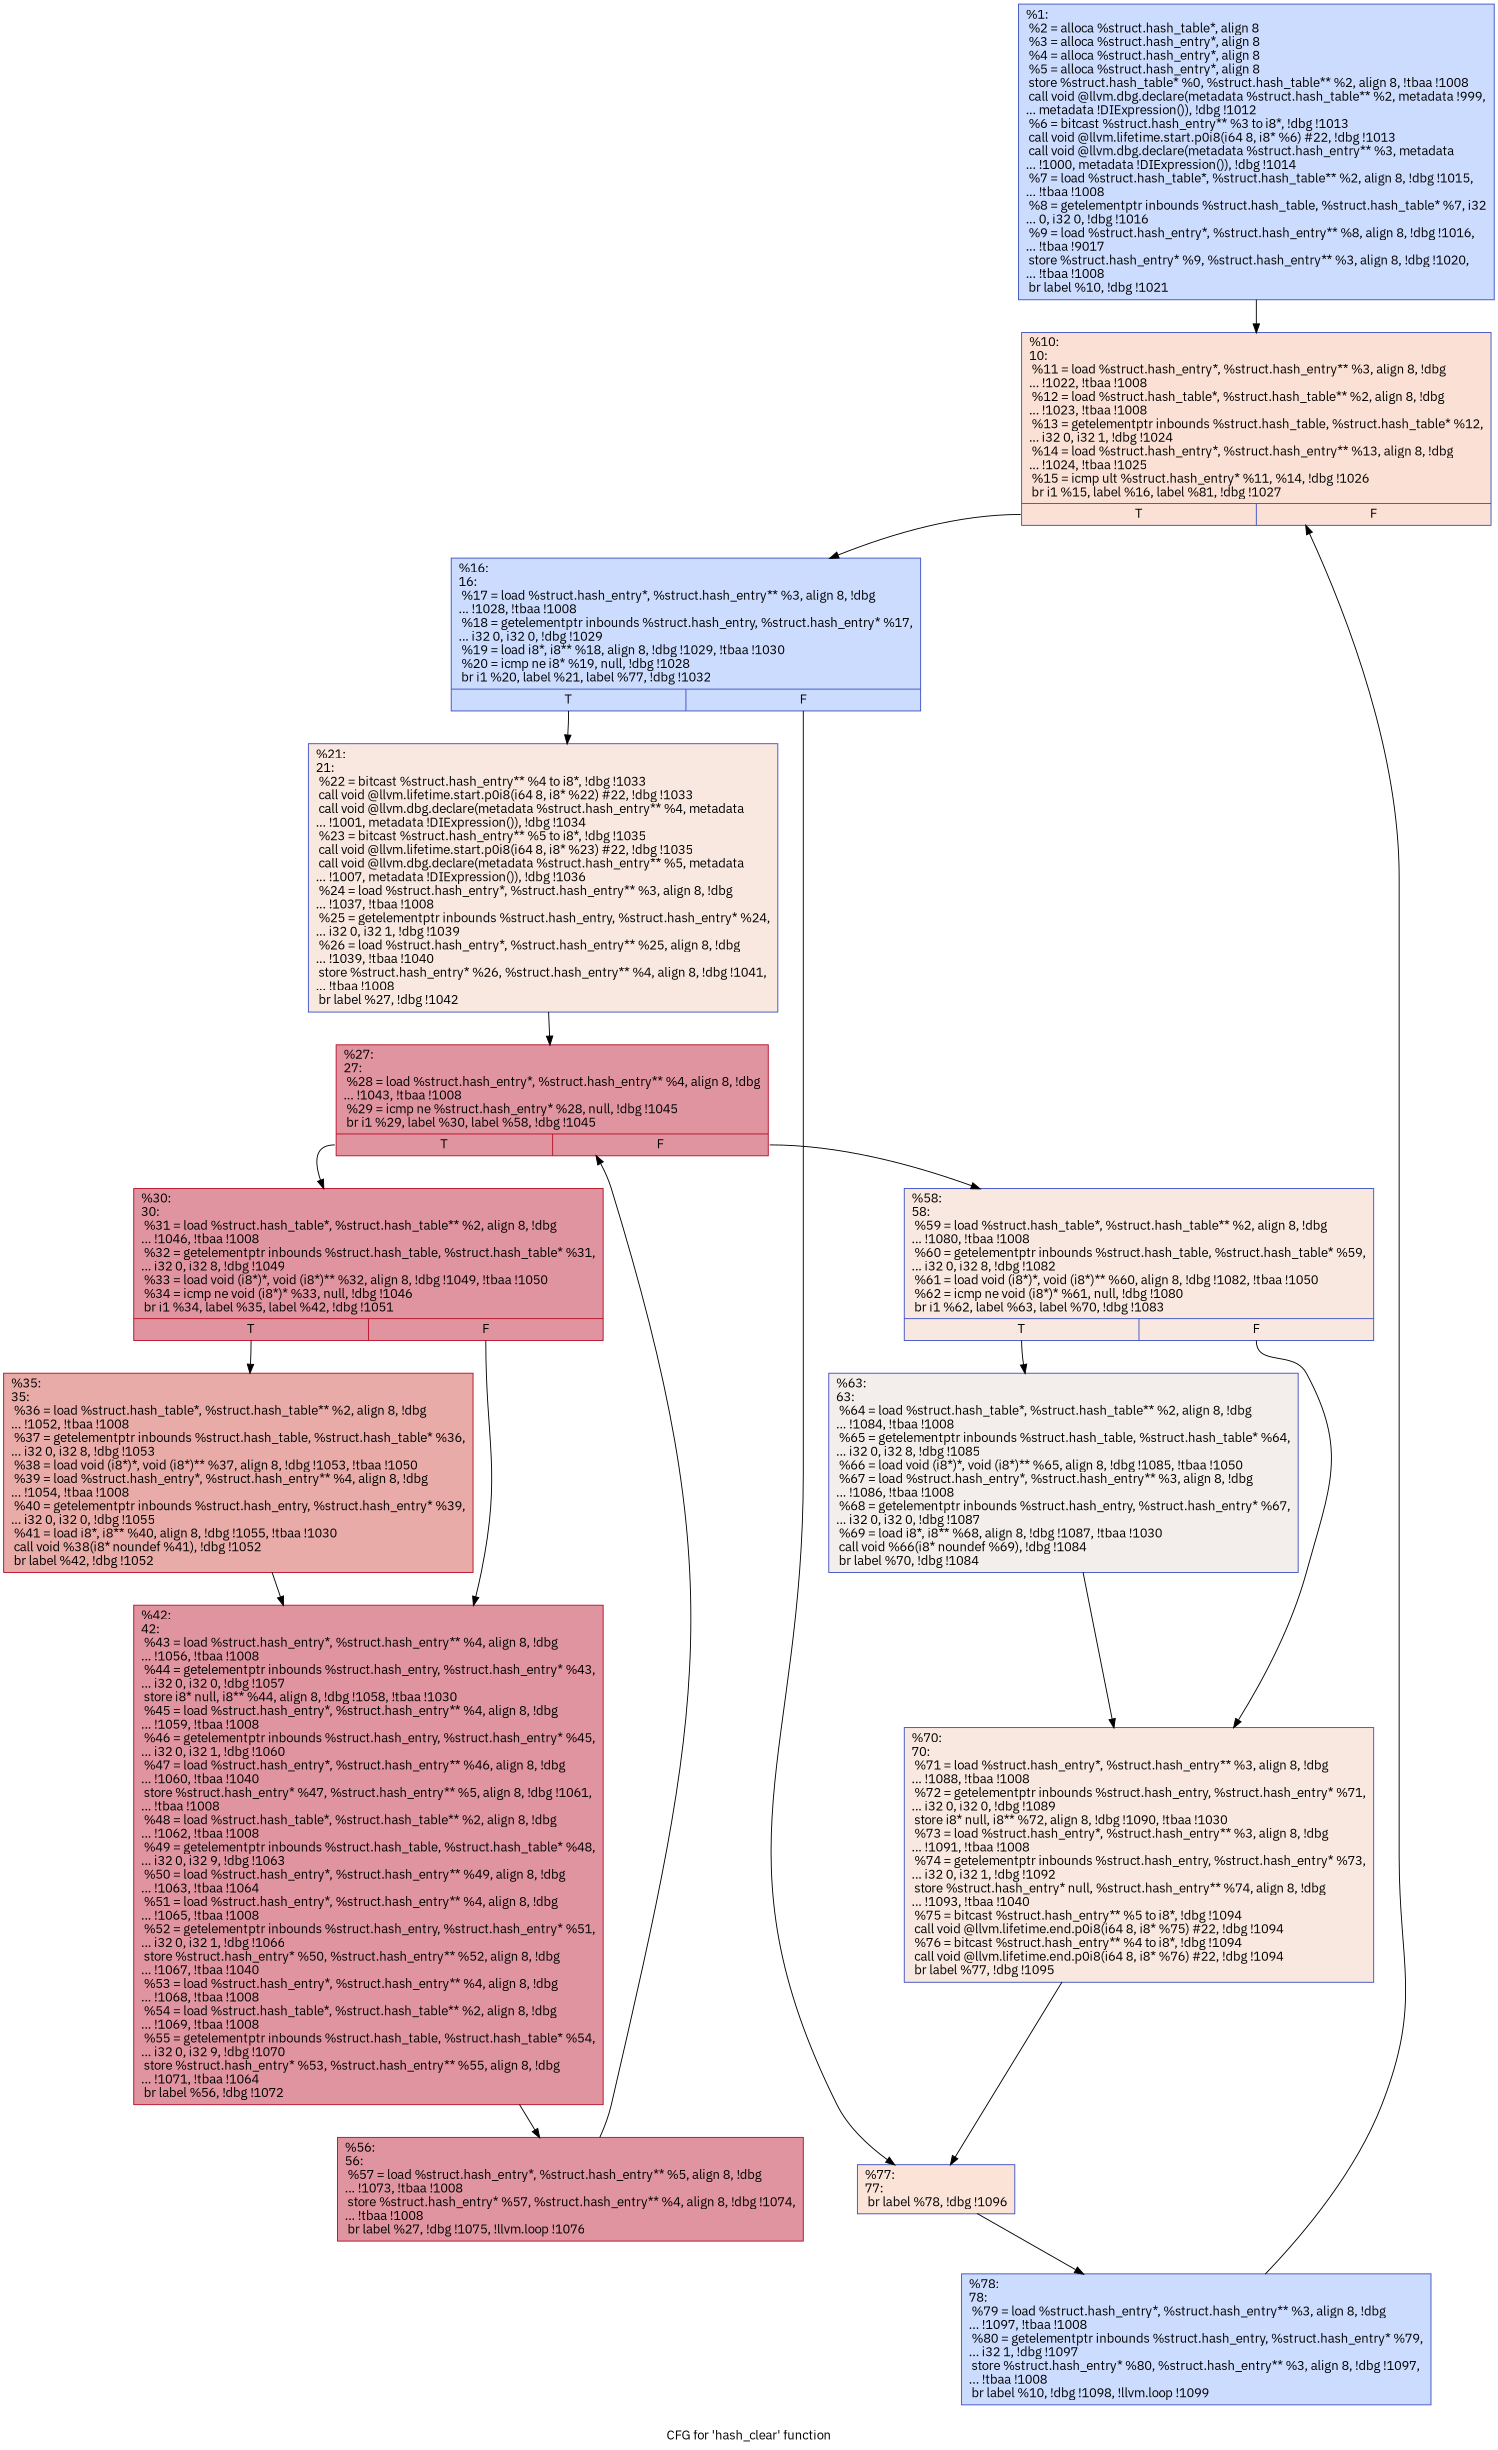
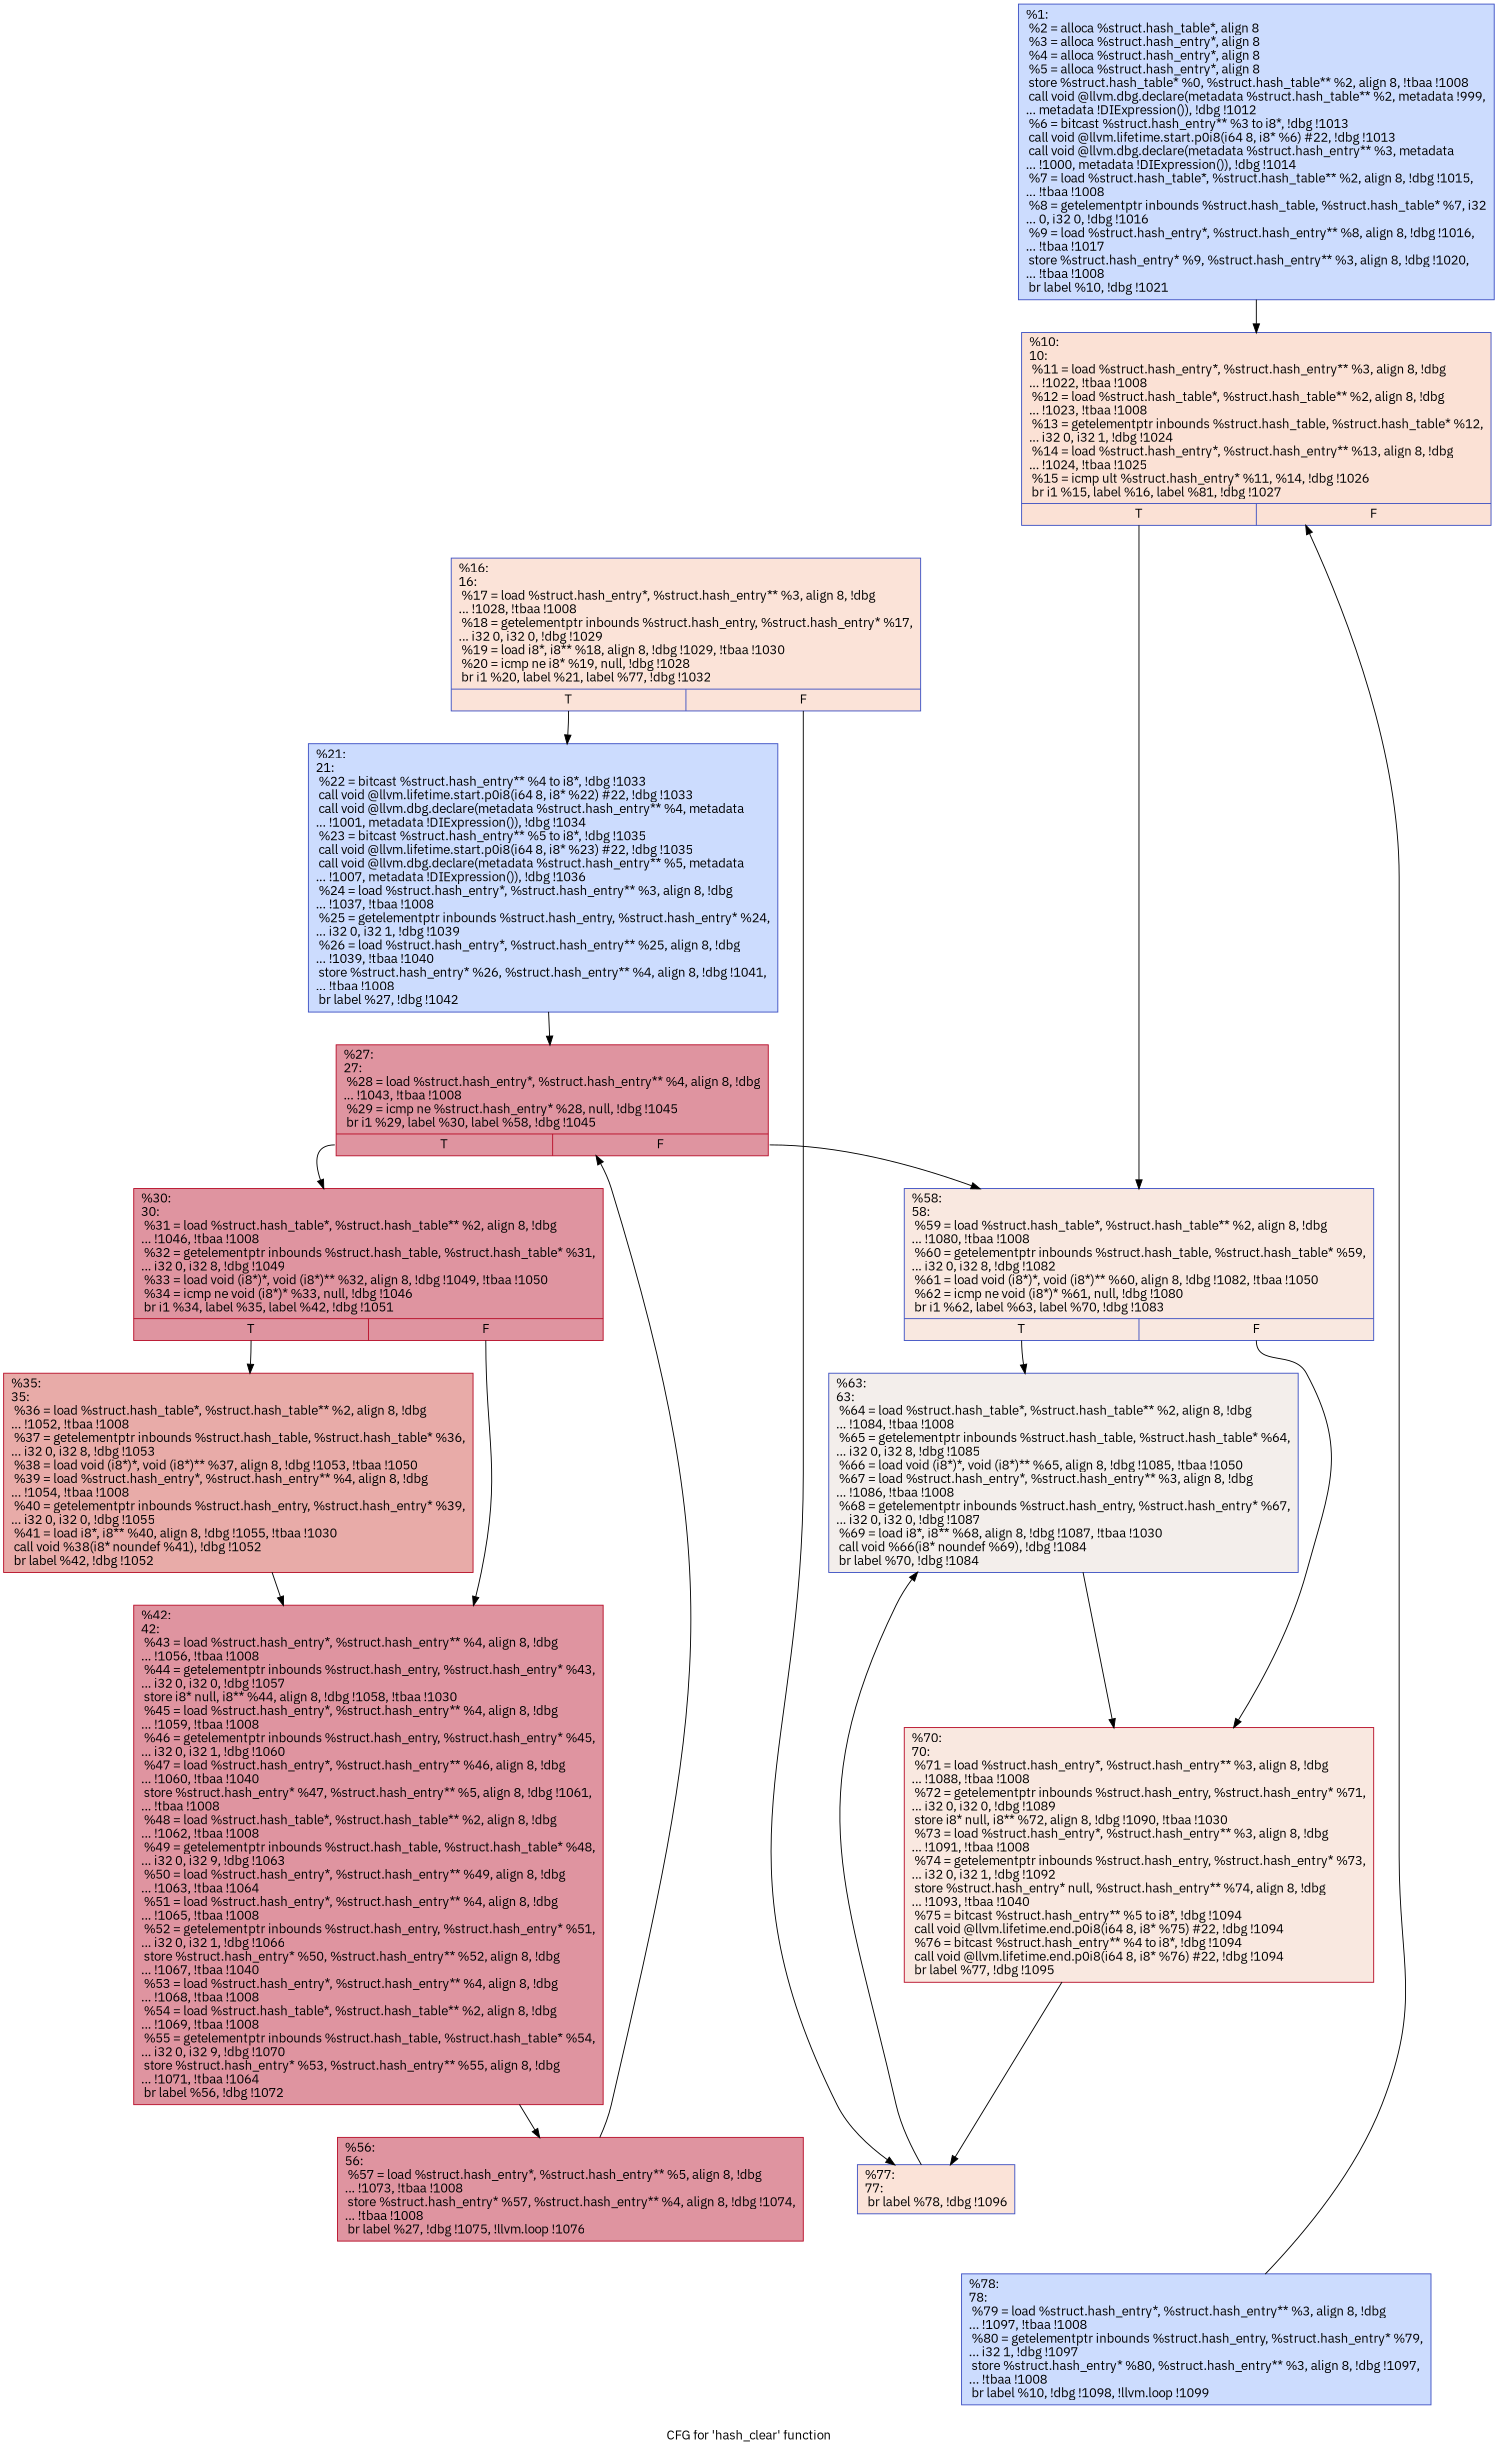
(1065, 247) -> (1065, 247)
(928, 526) -> (1139, 853)
(686, 635) -> (686, 635)
(543, 878) -> (543, 878)
(1139, 1855) -> (1139, 1855)
(1026, 2242) -> (844, 1871)
